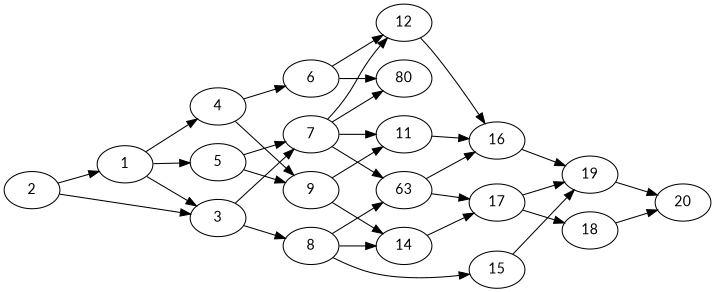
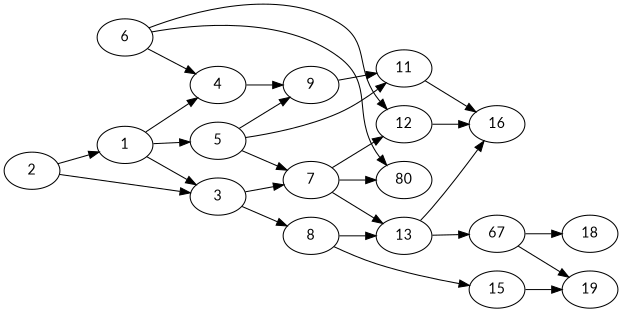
(260, 94) -> (167, 59)
(352, 134) -> (315, 122)
(539, 156) -> none
(404, 190) -> (404, 236)
(497, 203) -> (497, 234)
(683, 203) -> none
(404, 246) -> none
